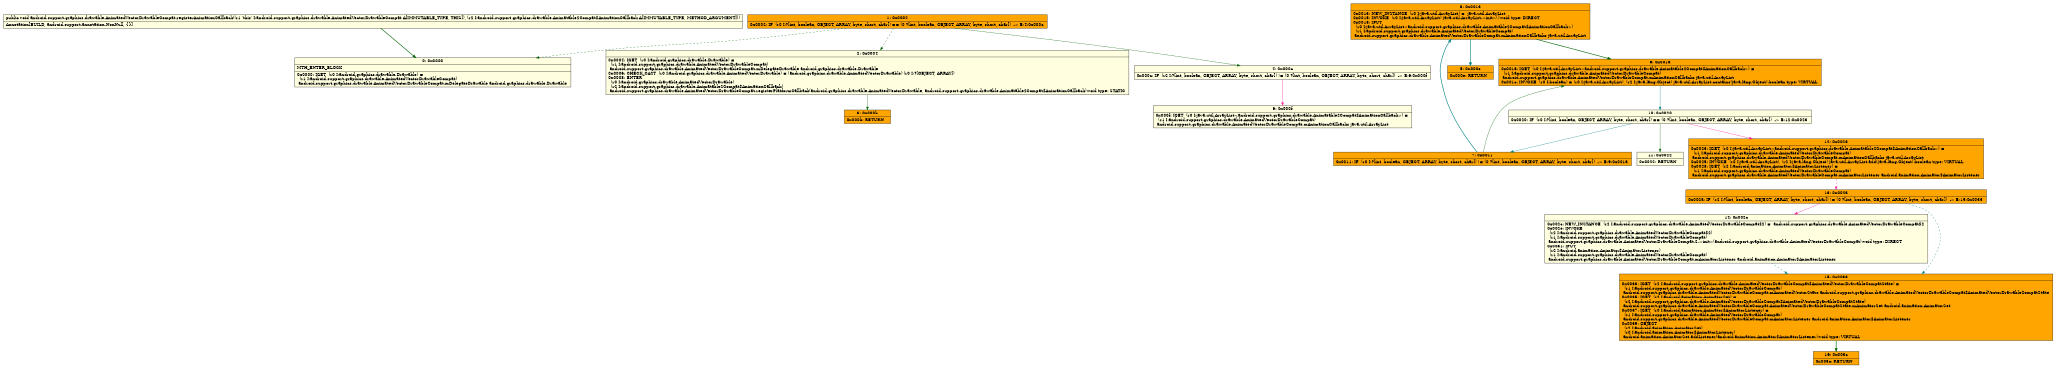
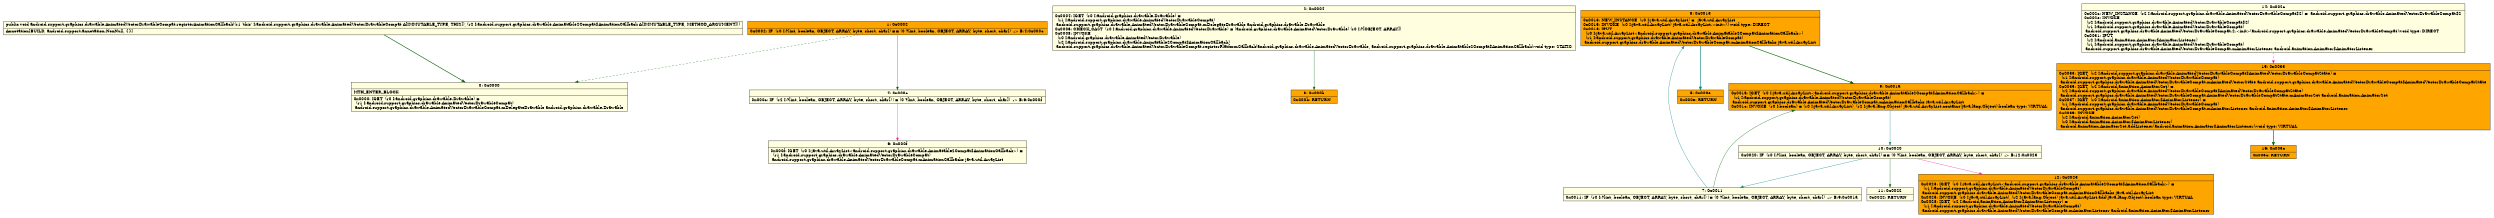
(888, 38) -> none
(627, 78) -> (1074, 34)
(1447, 100) -> (1672, 121)
(1483, 159) -> (1712, 194)
(1836, 197) -> none
(1779, 268) -> (2273, 57)
(1641, 324) -> (2078, 113)
